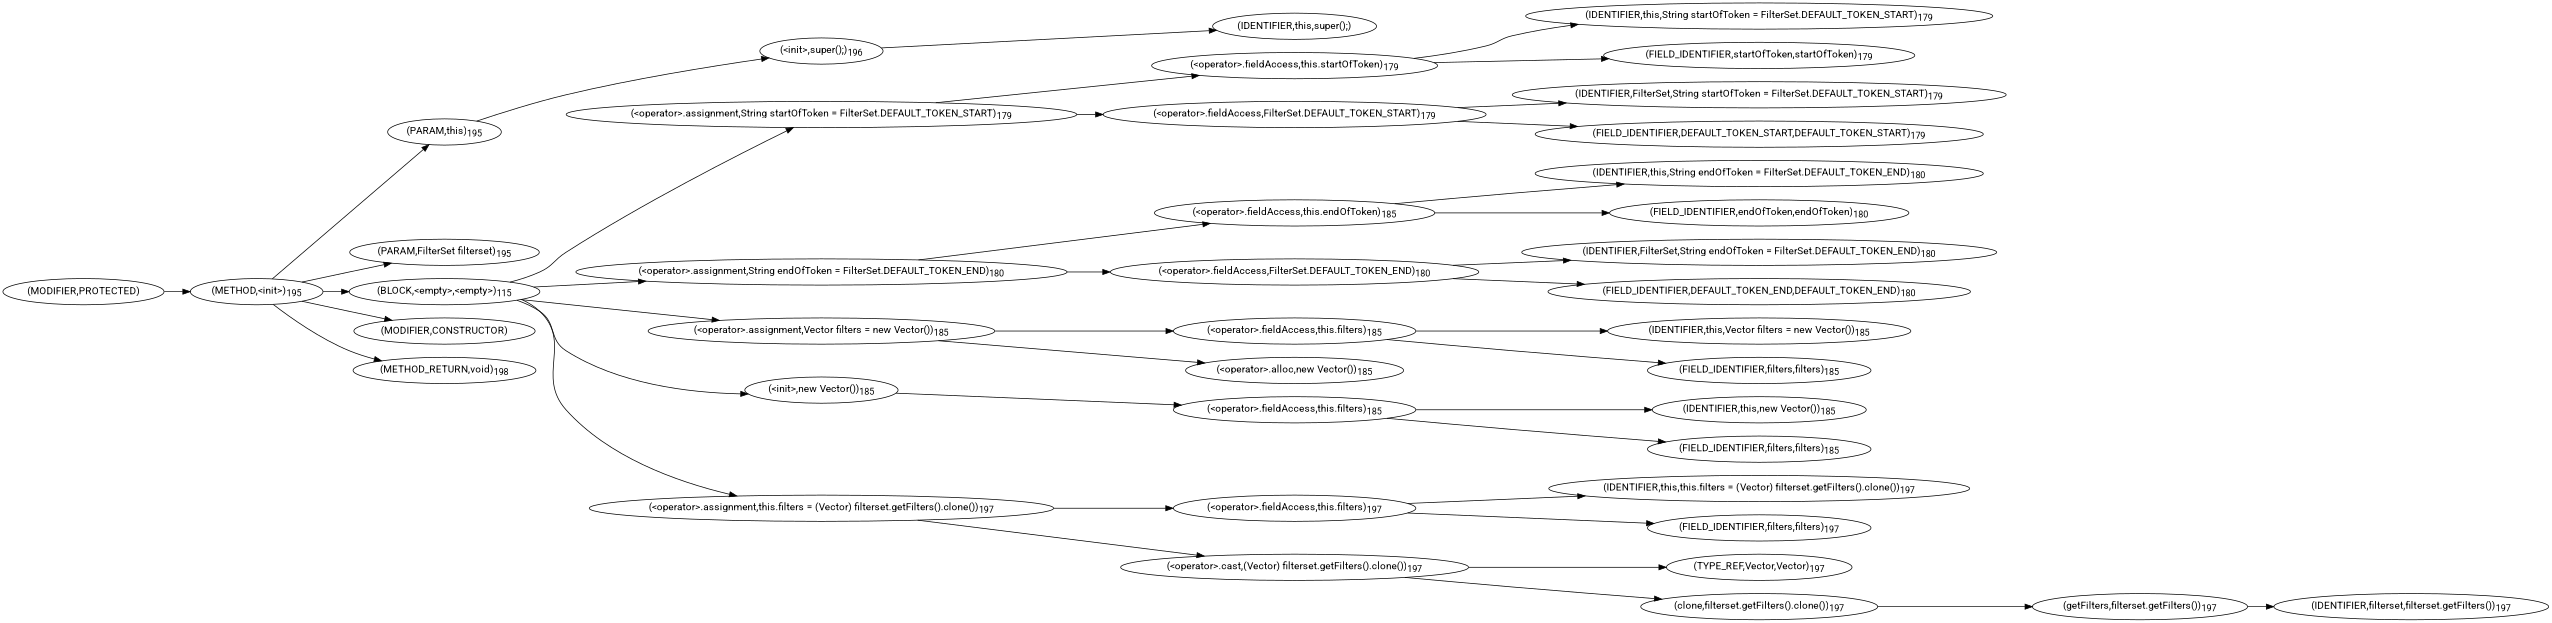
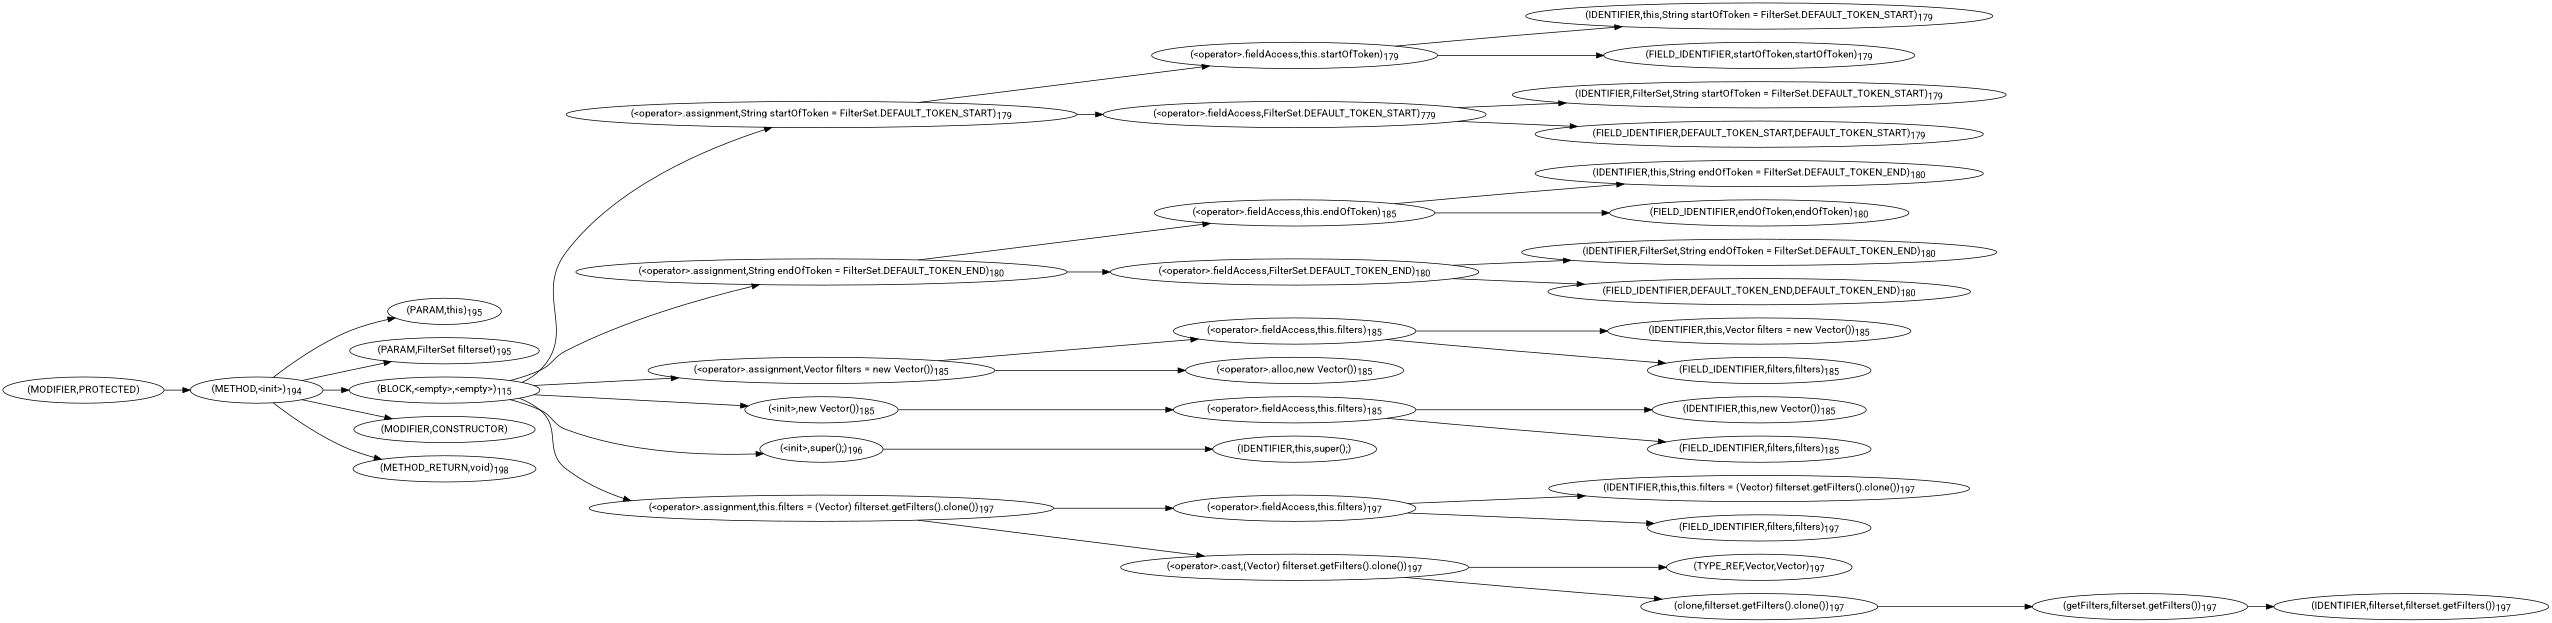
(618, 84) -> (628, 446)
(1428, 113) -> (1428, 113)
(294, 291) -> (294, 389)
